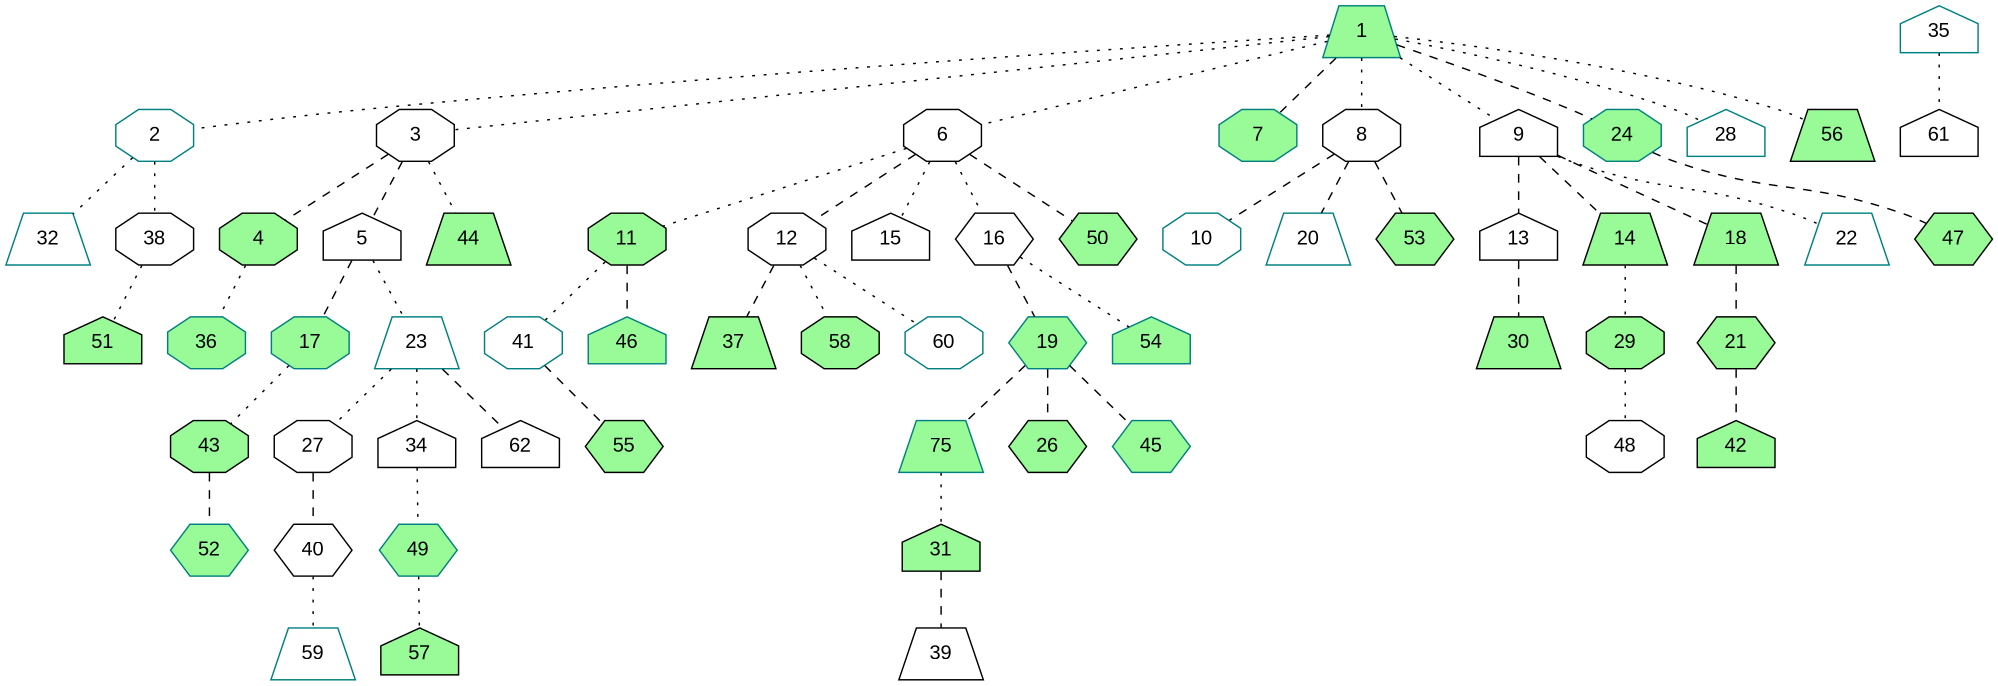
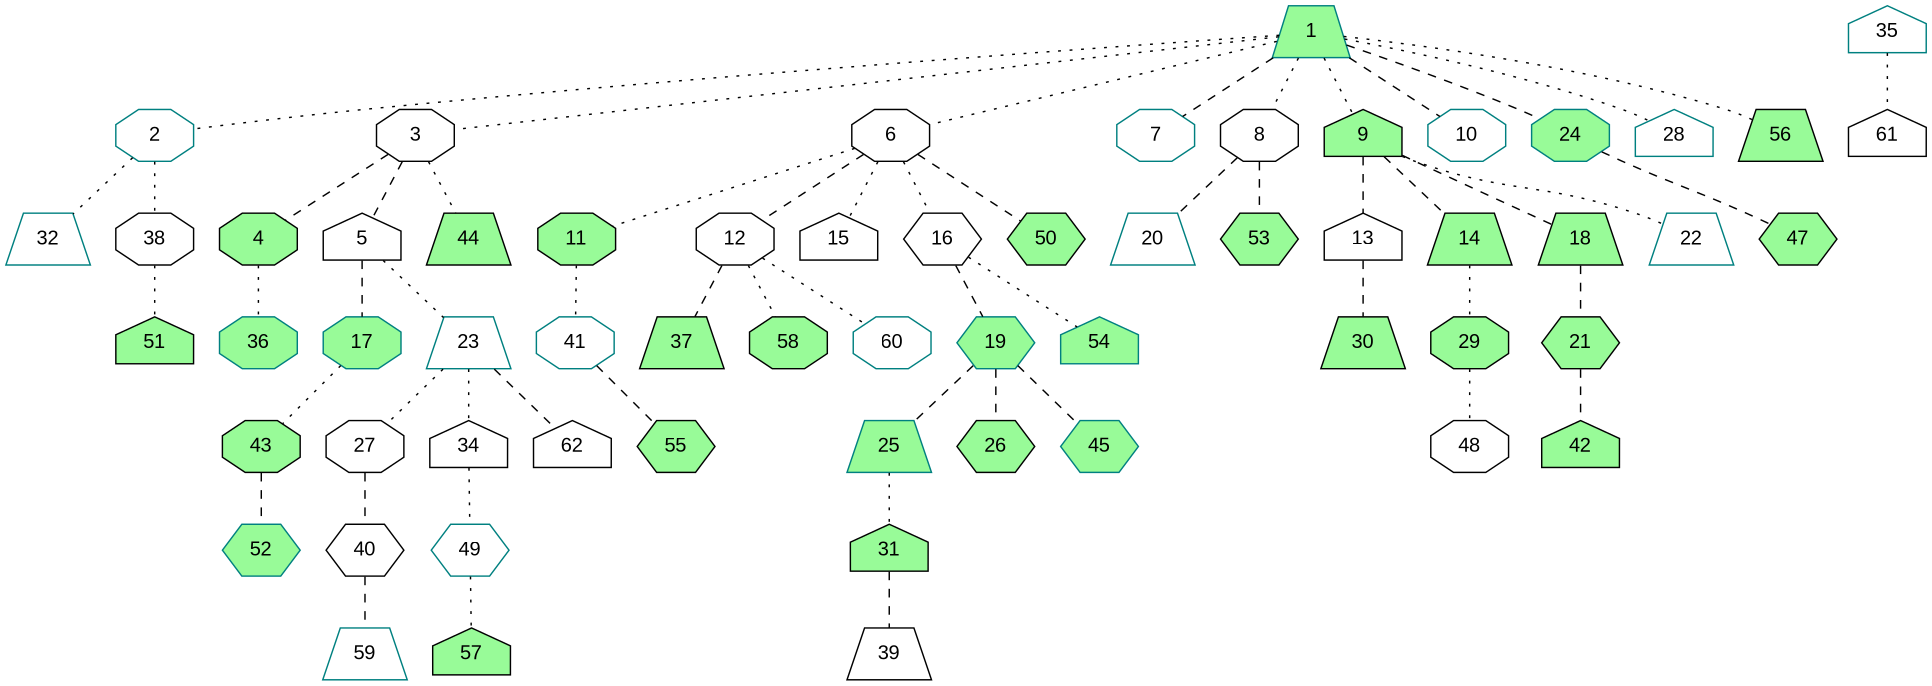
(1258, 135) -> (1156, 135)
(1519, 135) -> (1363, 135)
(1282, 187) -> (1395, 87)
(627, 343) -> none
(941, 446) -> (889, 446)
(418, 550) -> (470, 550)
(313, 602) -> (365, 602)
